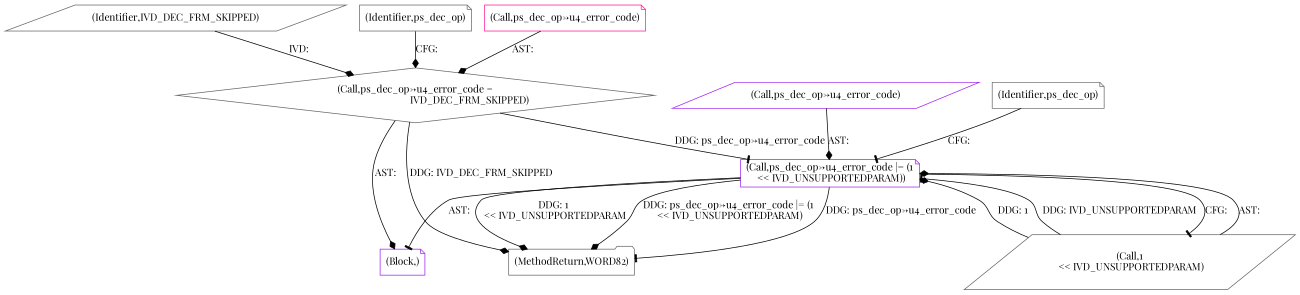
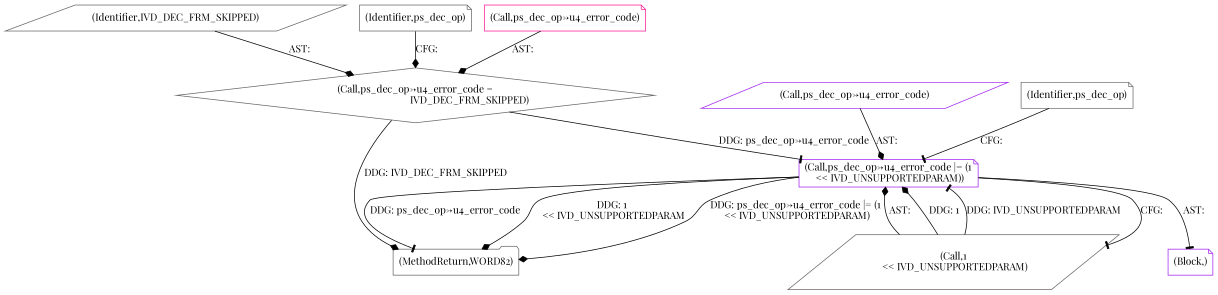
(300, 49) -> (301, 49)
(373, 180) -> none
